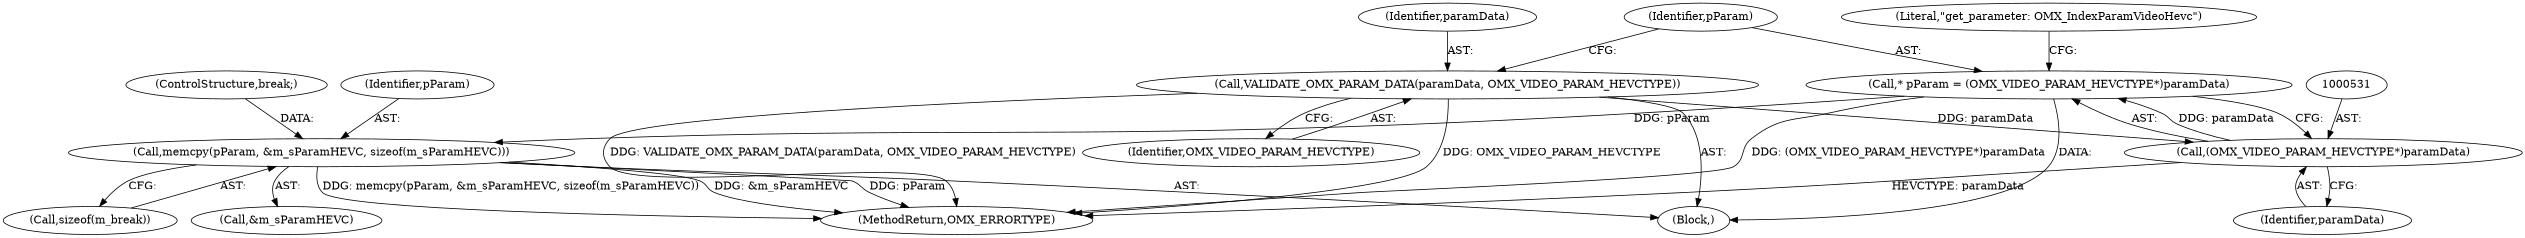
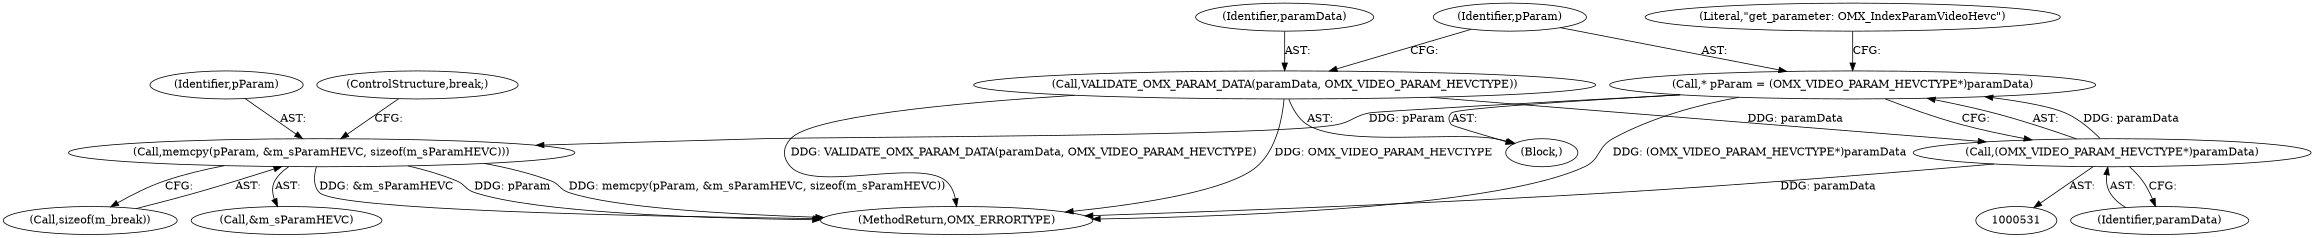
(2336, 115) -> (2067, 185)
(299, 119) -> (391, 119)
(1251, 153) -> none
(2077, 153) -> (1466, 119)
(1075, 187) -> none
(1958, 187) -> (1828, 187)
